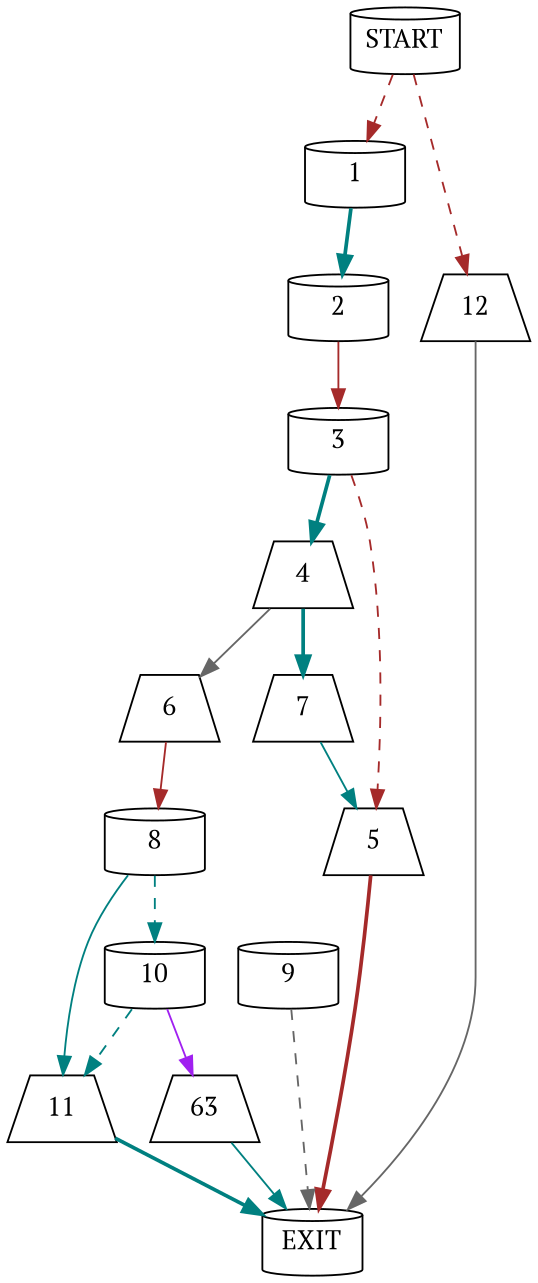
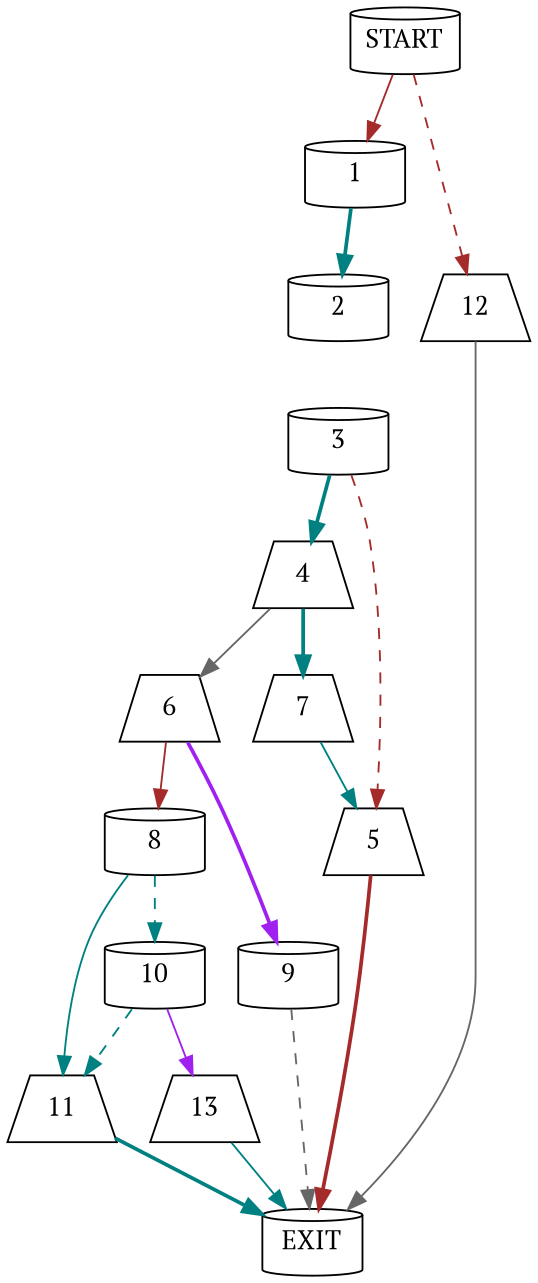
(383, 99) -> (383, 99)
(338, 365) -> none
none -> (232, 832)
(205, 1109) -> (205, 1109)
